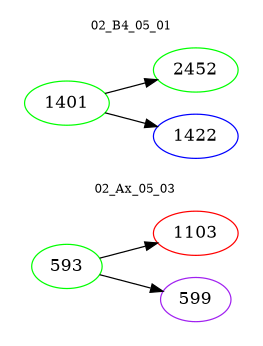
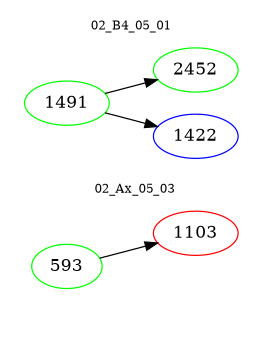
(67, 103) -> (67, 103)
(196, 300) -> none
